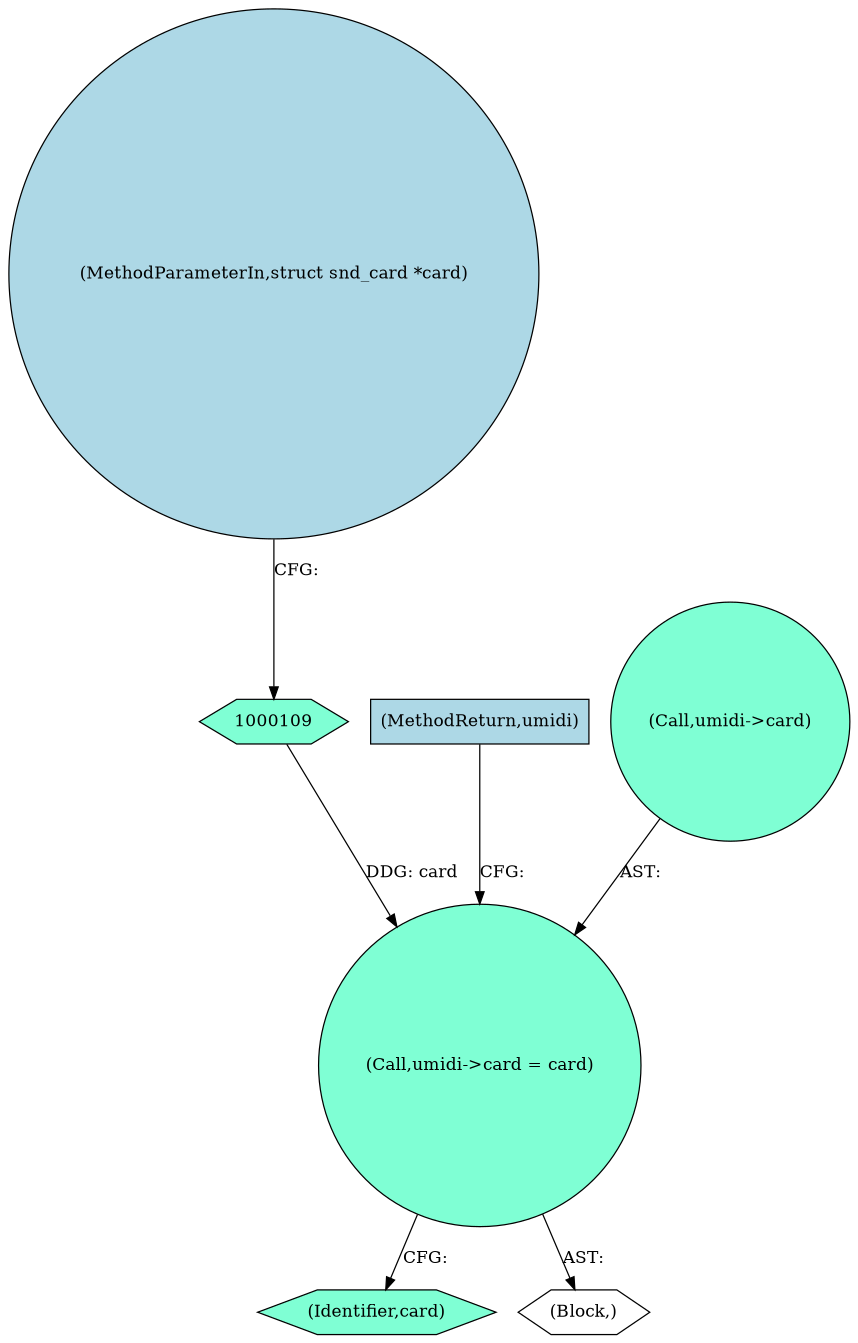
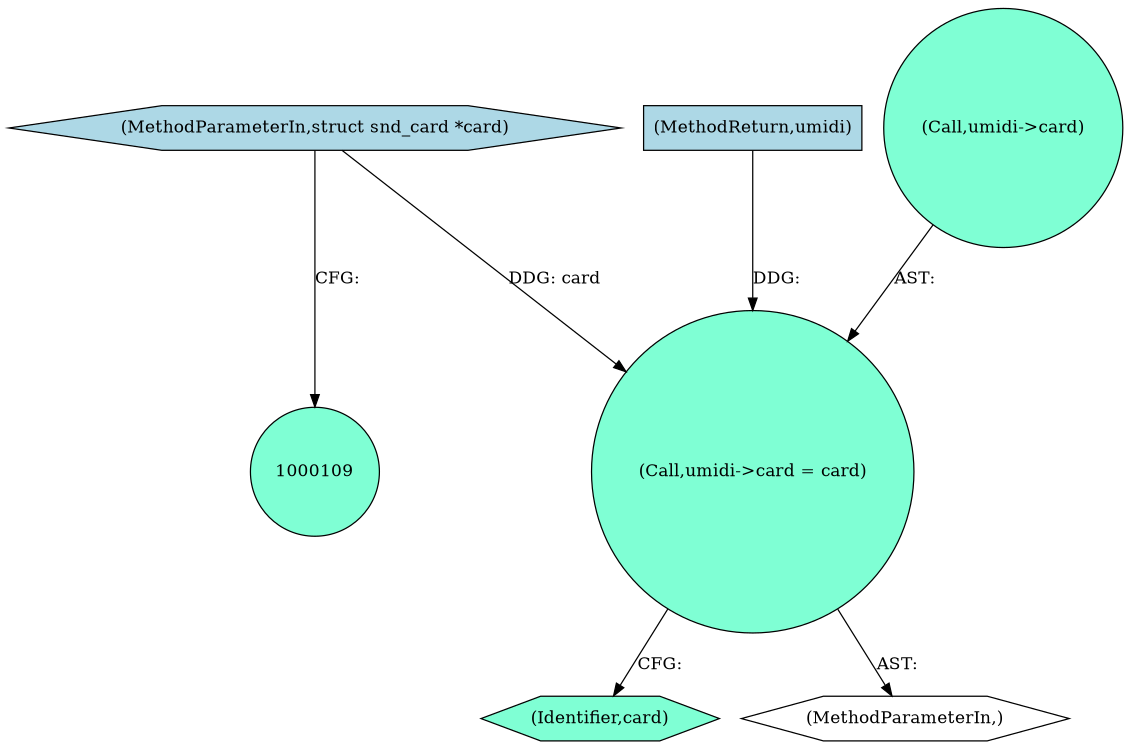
(274, 274) -> (315, 128)
(274, 722) -> (315, 472)
(339, 830) -> (479, 257)
(505, 873) -> (779, 279)
(584, 1312) -> (905, 719)
